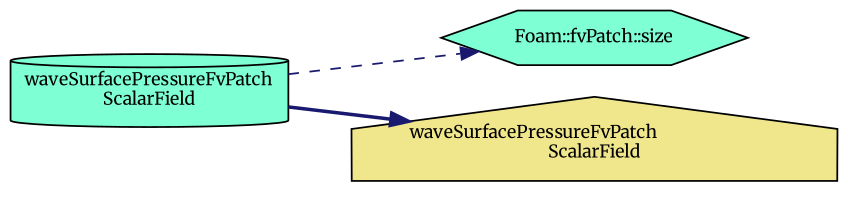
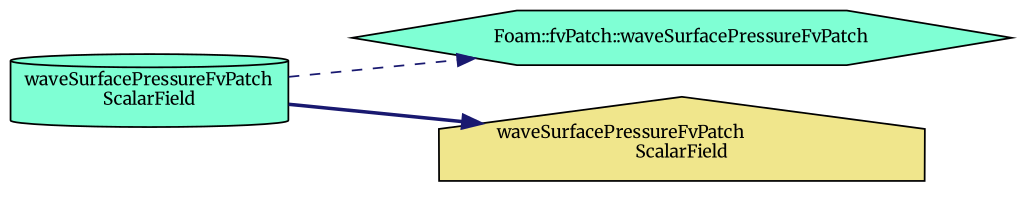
(594, 38) -> (682, 38)
